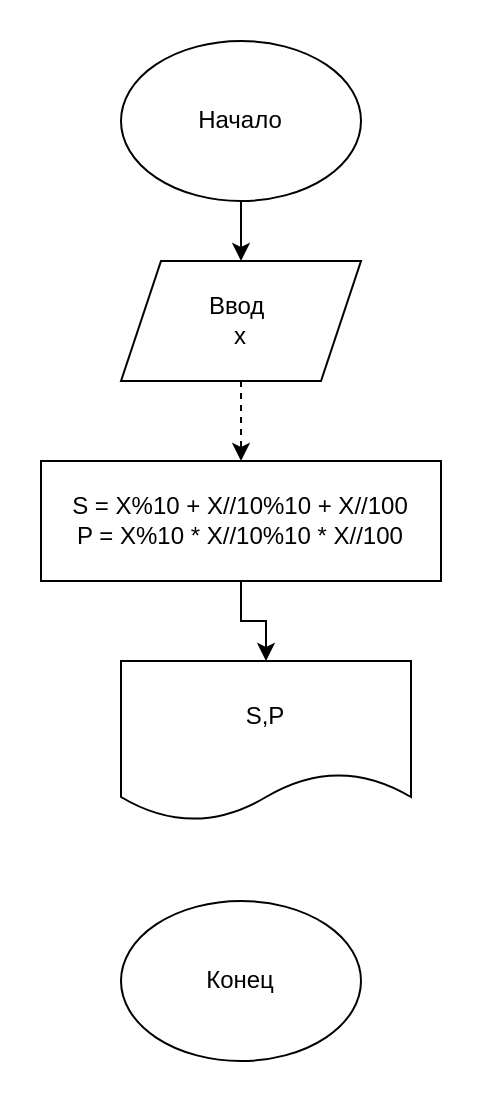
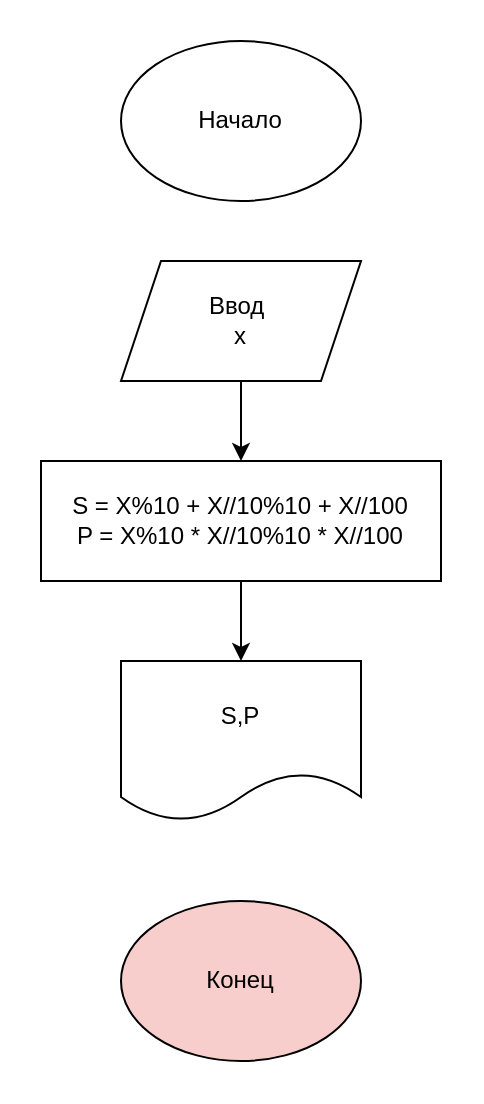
(241, 238) -> none
(241, 413) -> (241, 413)
(266, 741) -> (241, 741)
(241, 981) -> (241, 981)
